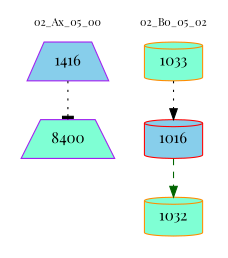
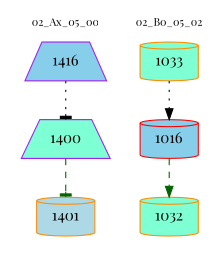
(68, 139) -> (66, 139)
none -> (66, 217)
